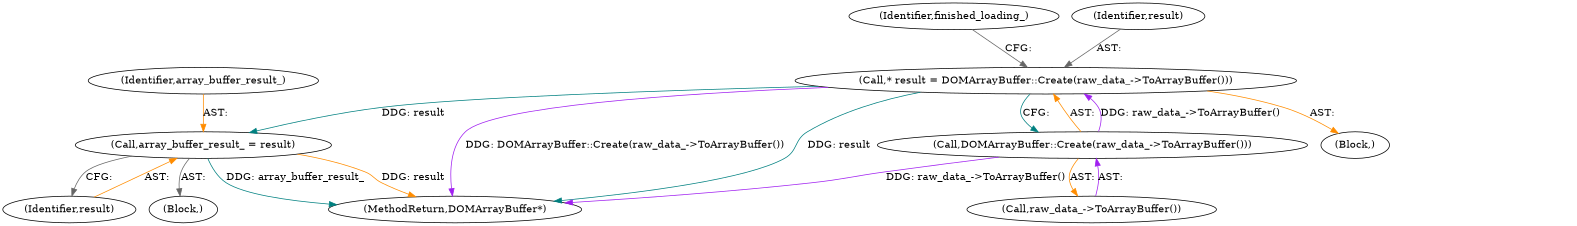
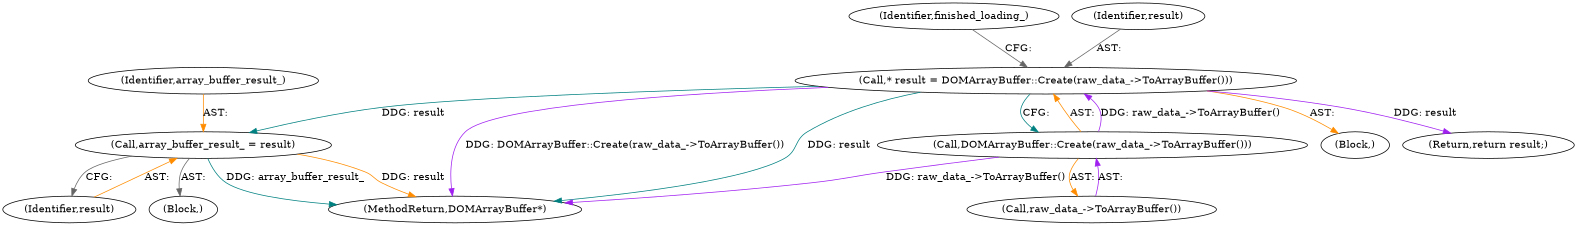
none -> (1488, 145)
